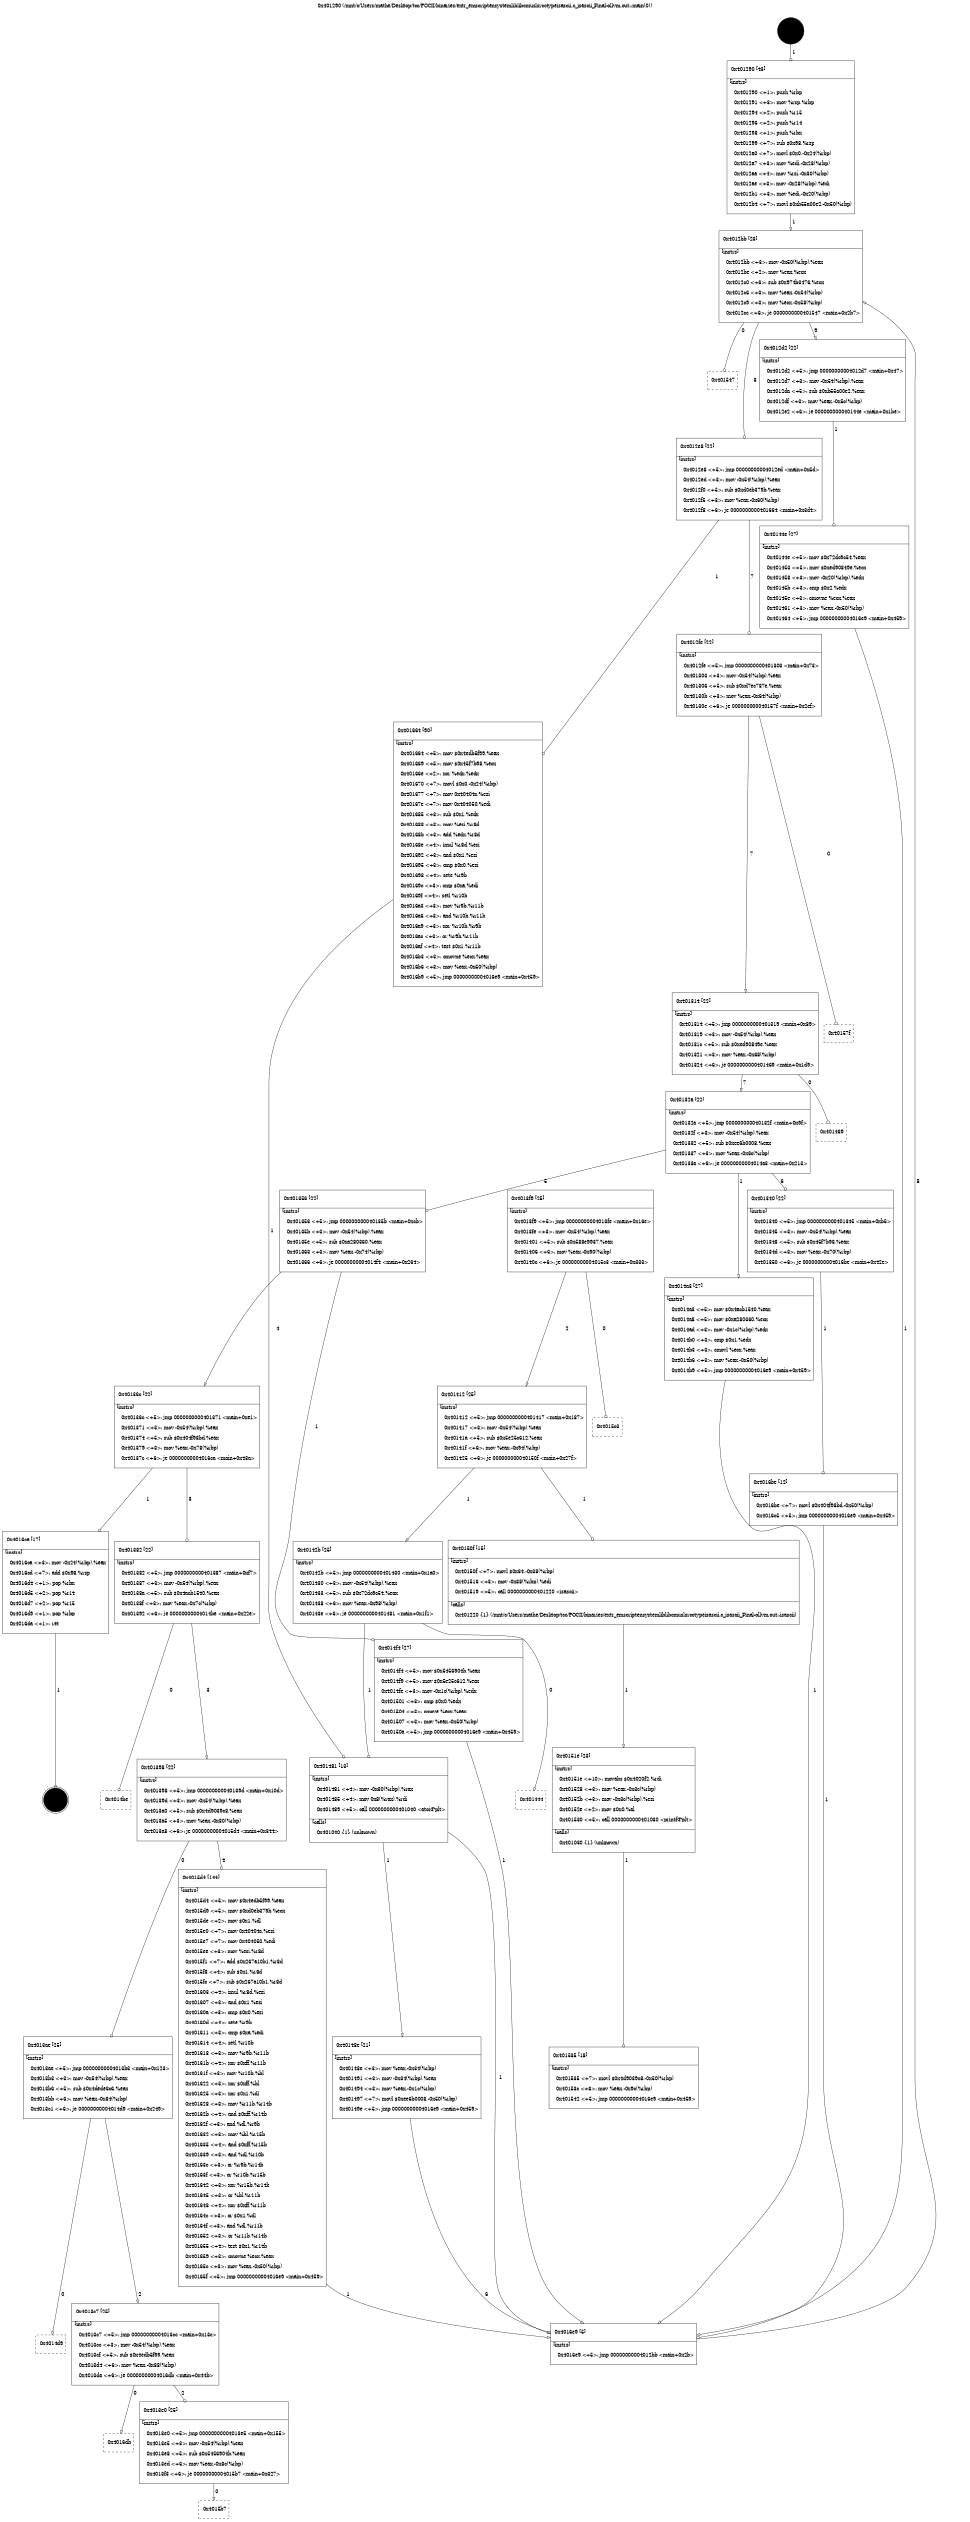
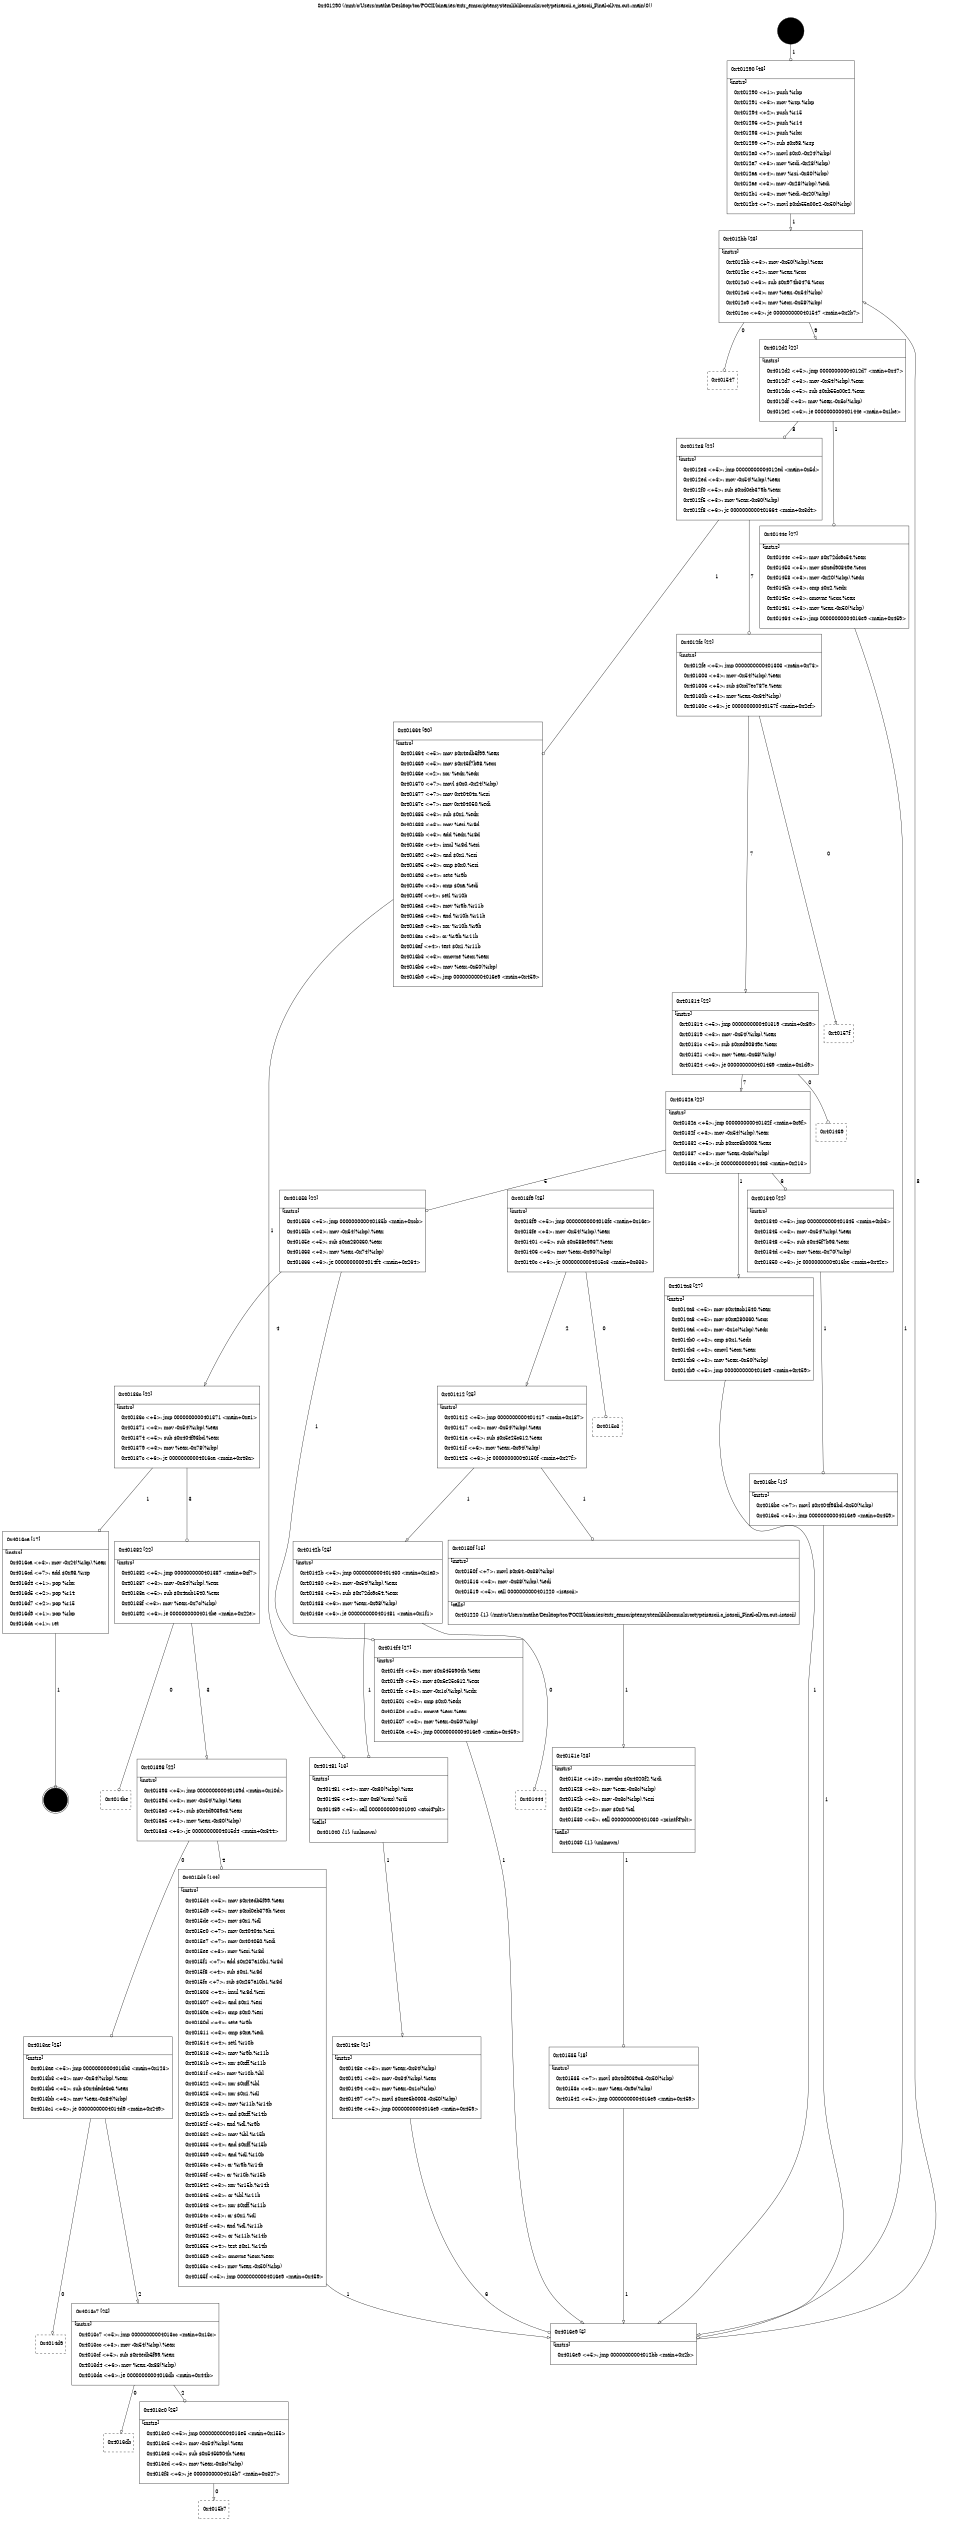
(745, 378) -> (792, 429)
(798, 869) -> (798, 869)
(495, 2087) -> (624, 2214)
